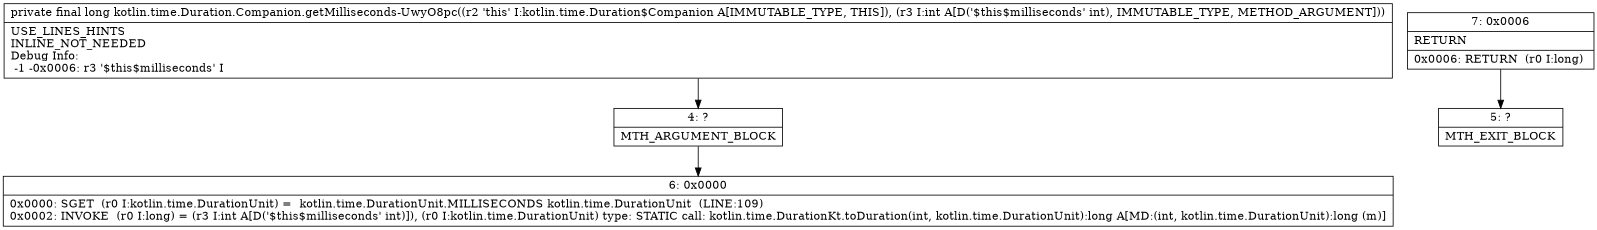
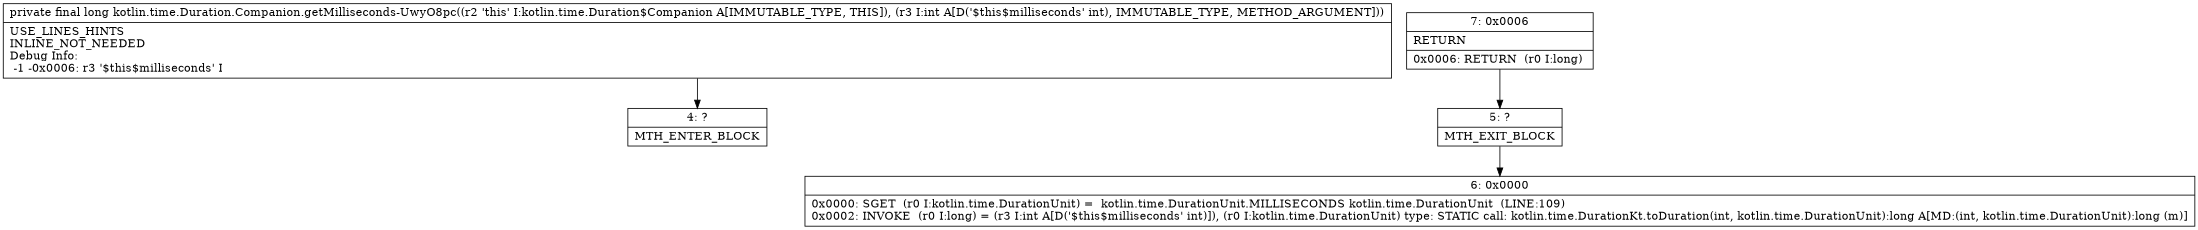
(698, 136) -> (697, 136)
(698, 157) -> (1500, 157)
